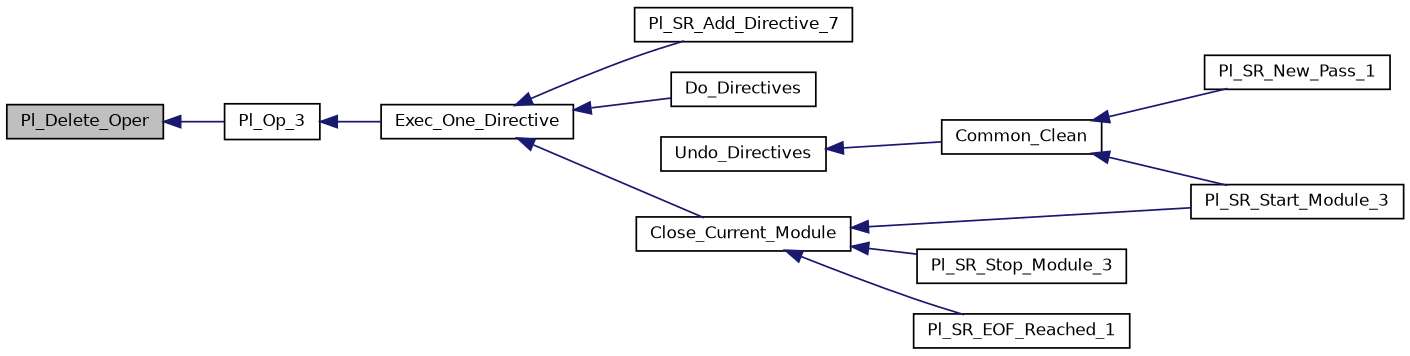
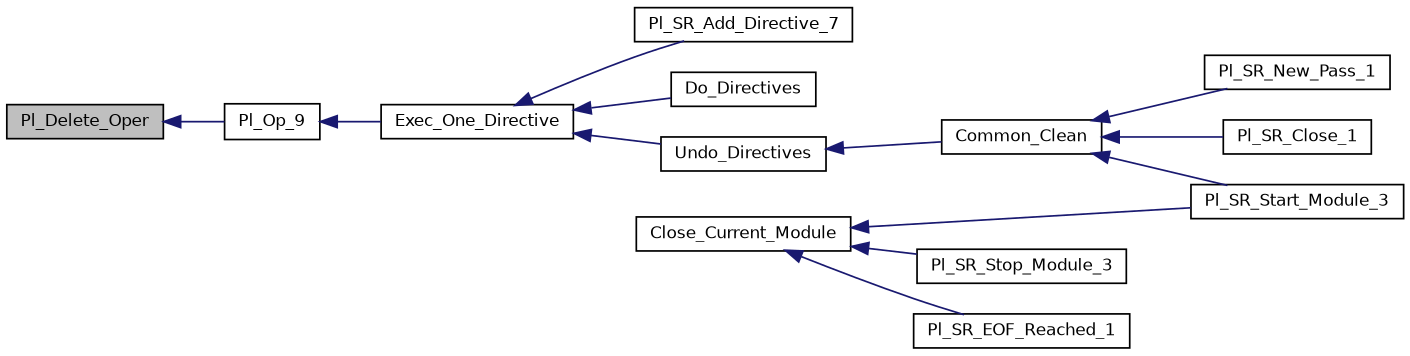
(272, 122) -> (272, 122)
none -> (1297, 137)
(619, 181) -> (626, 140)
